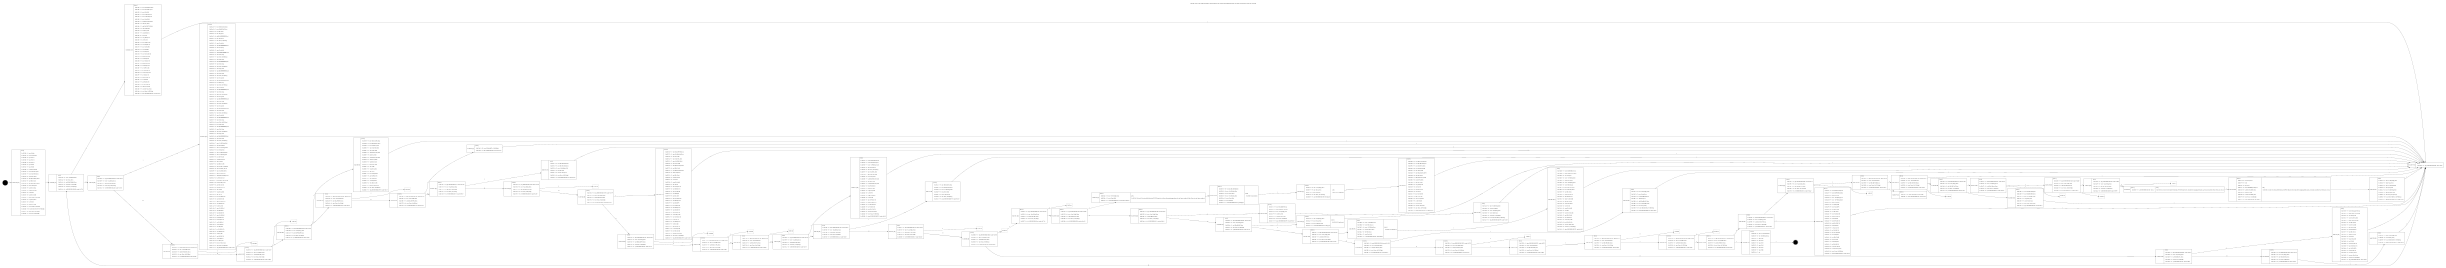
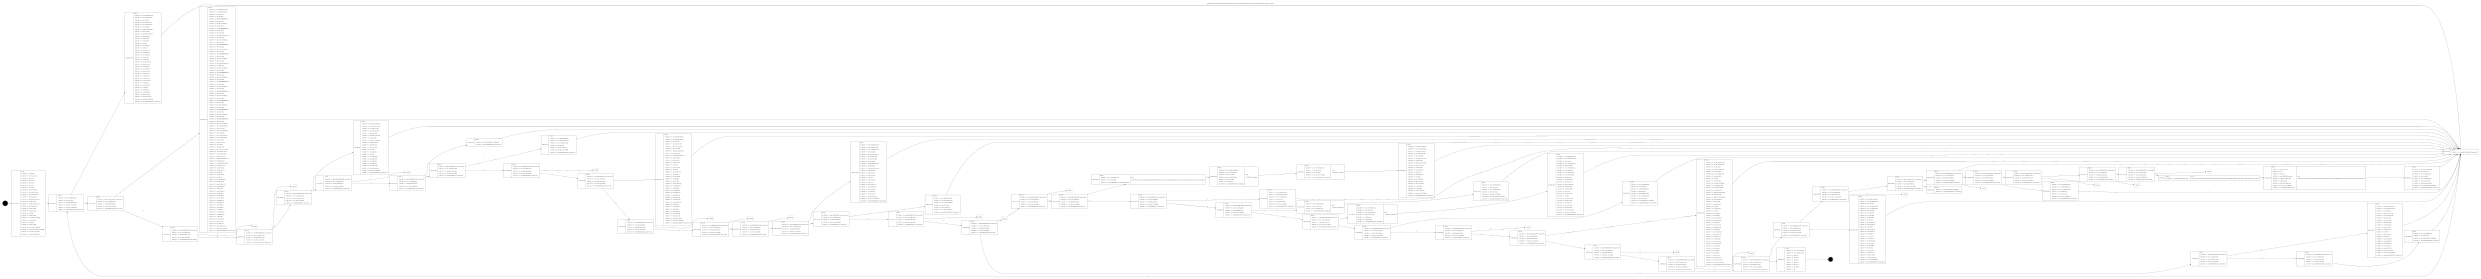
none -> (1714, 213)
